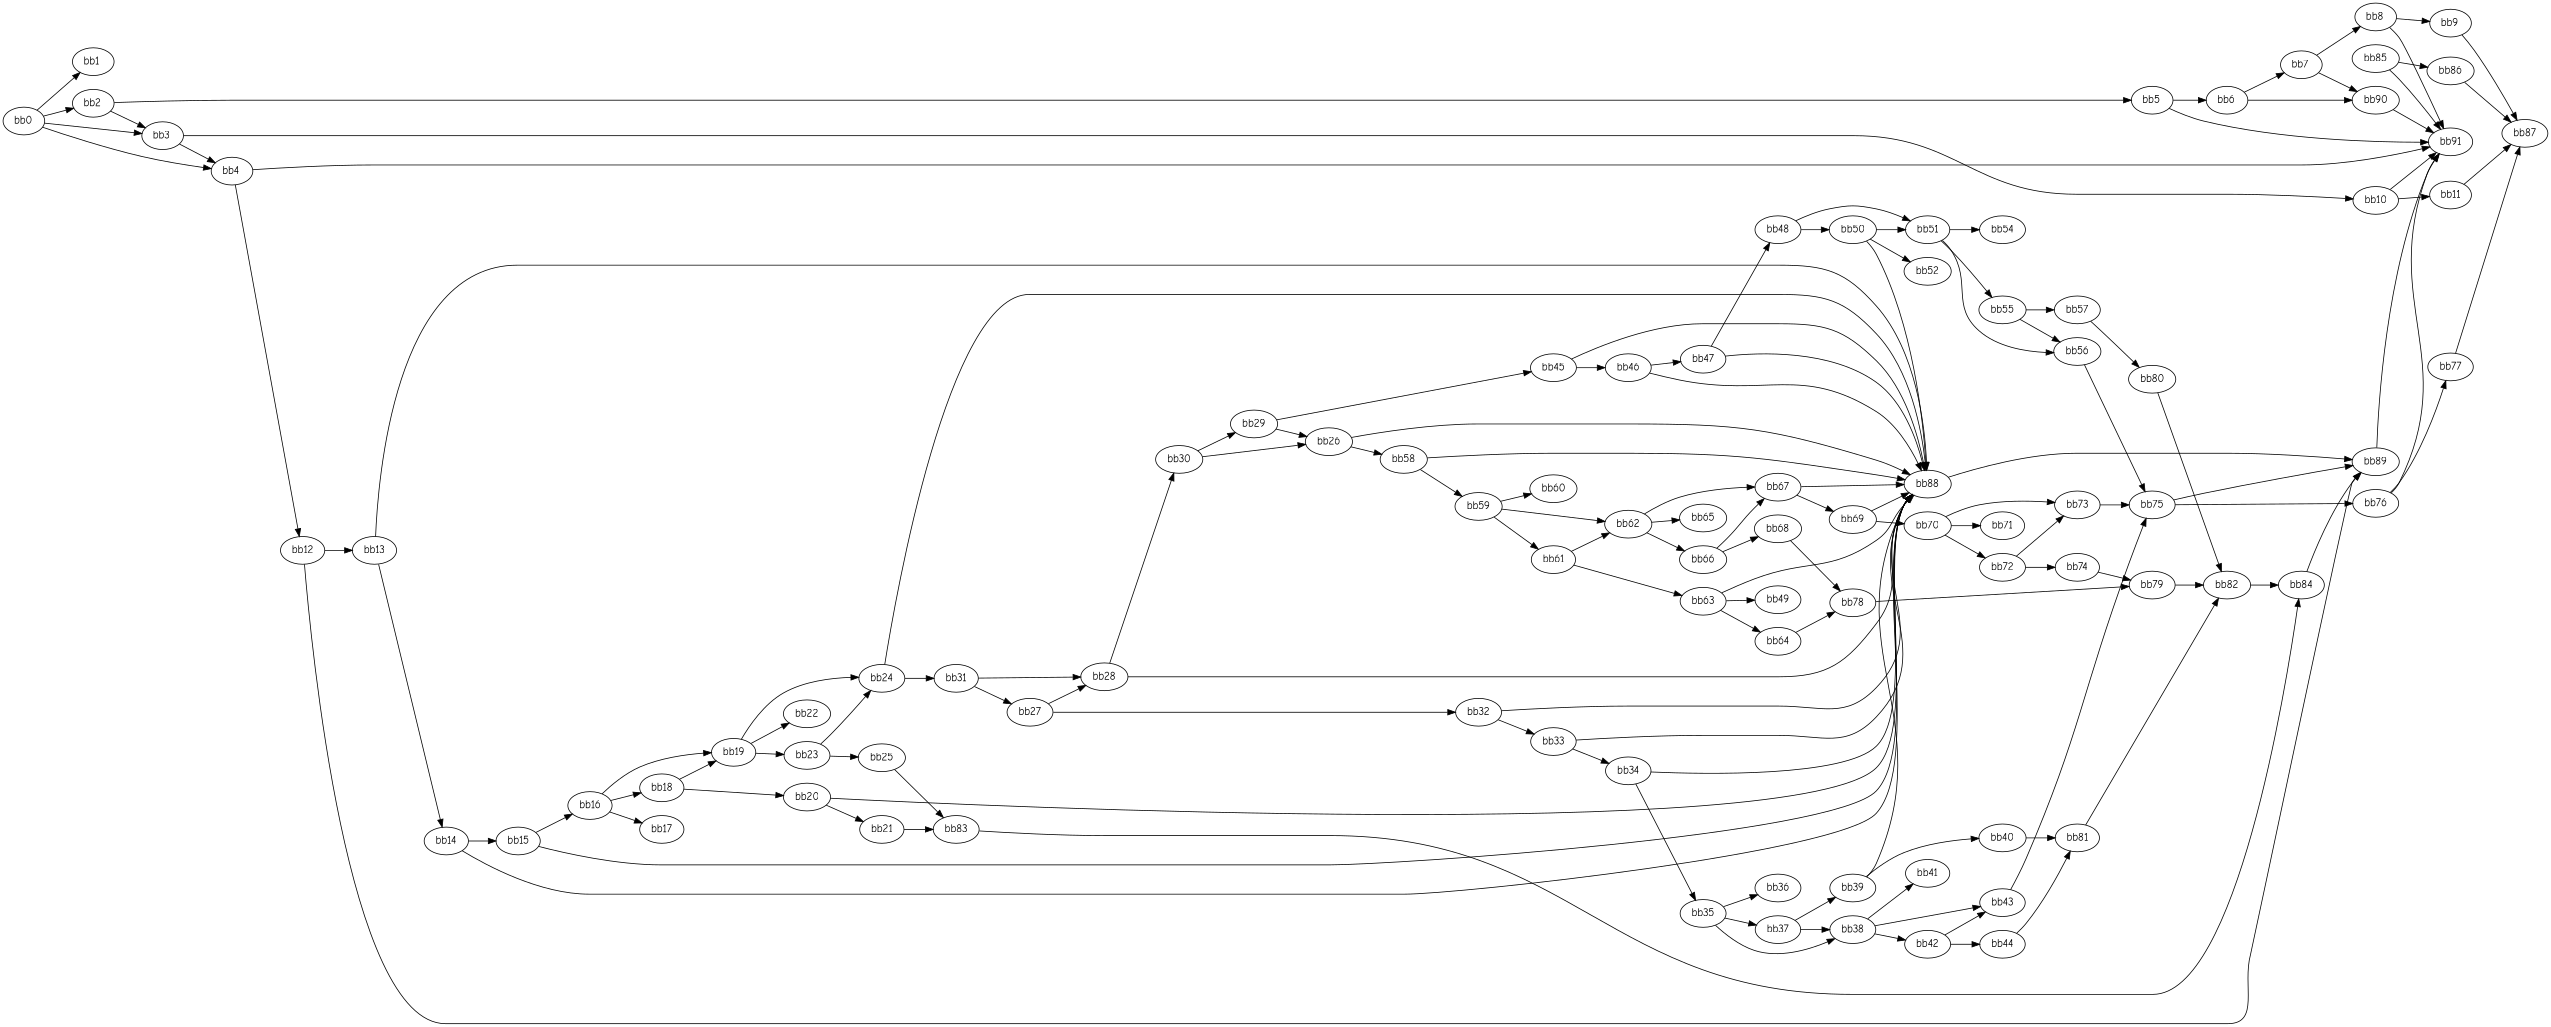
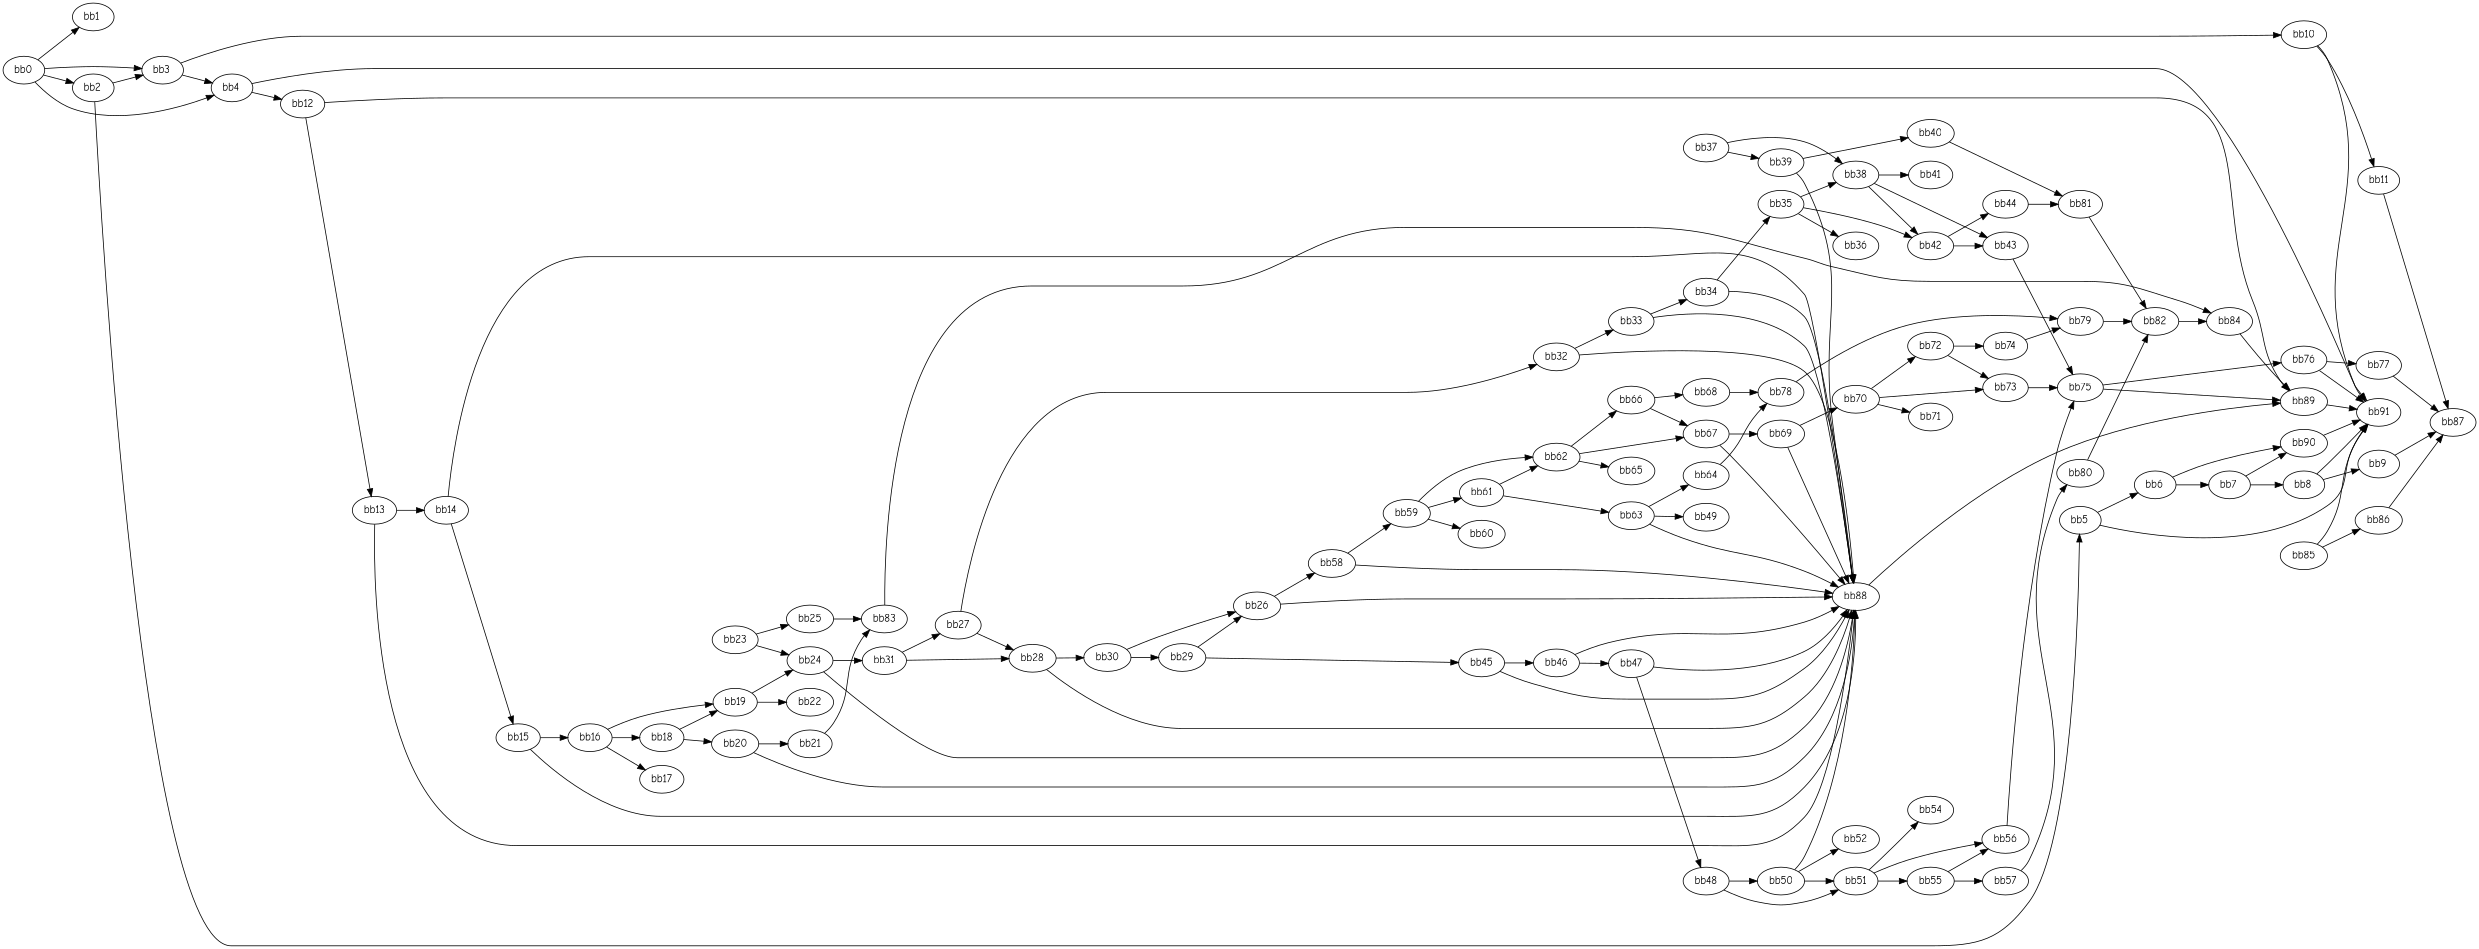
(766, 754) -> none
(1737, 921) -> (1855, 218)
